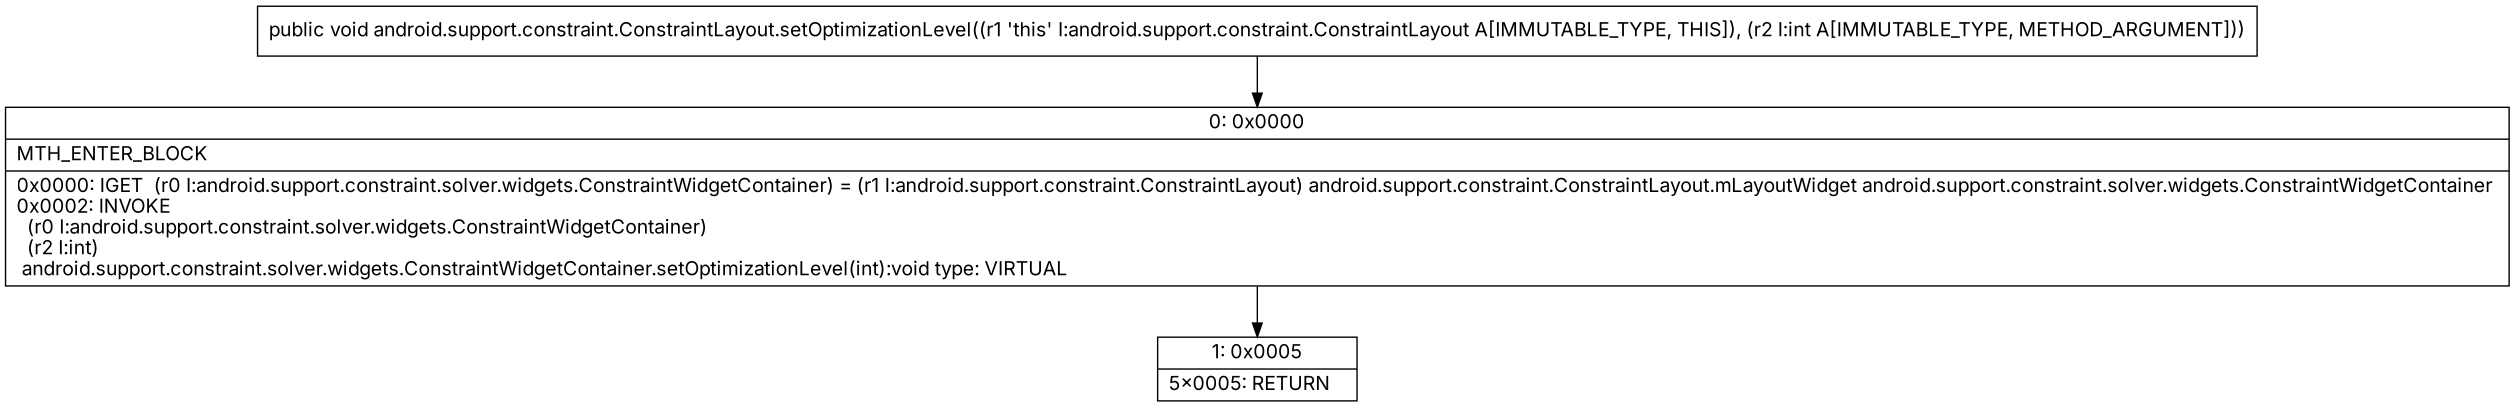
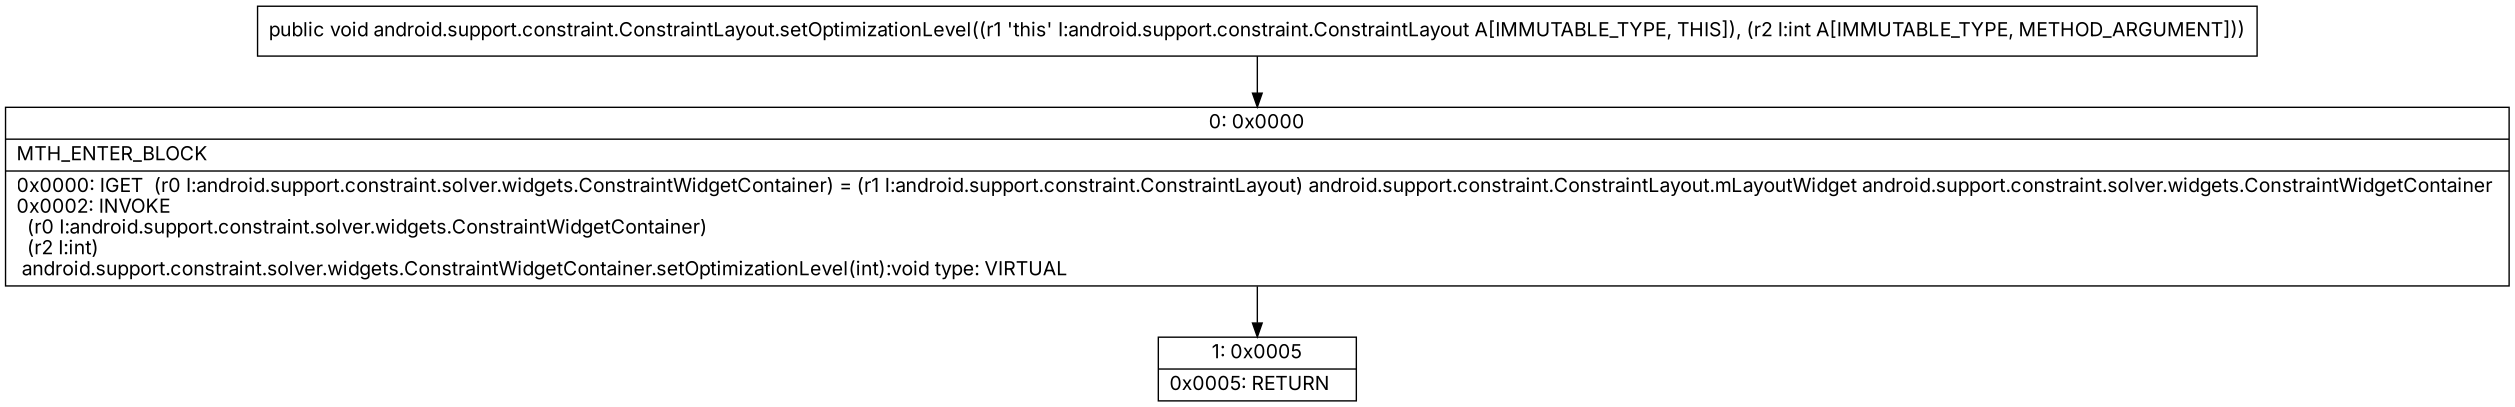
(1257, 384) -> (1257, 384)
